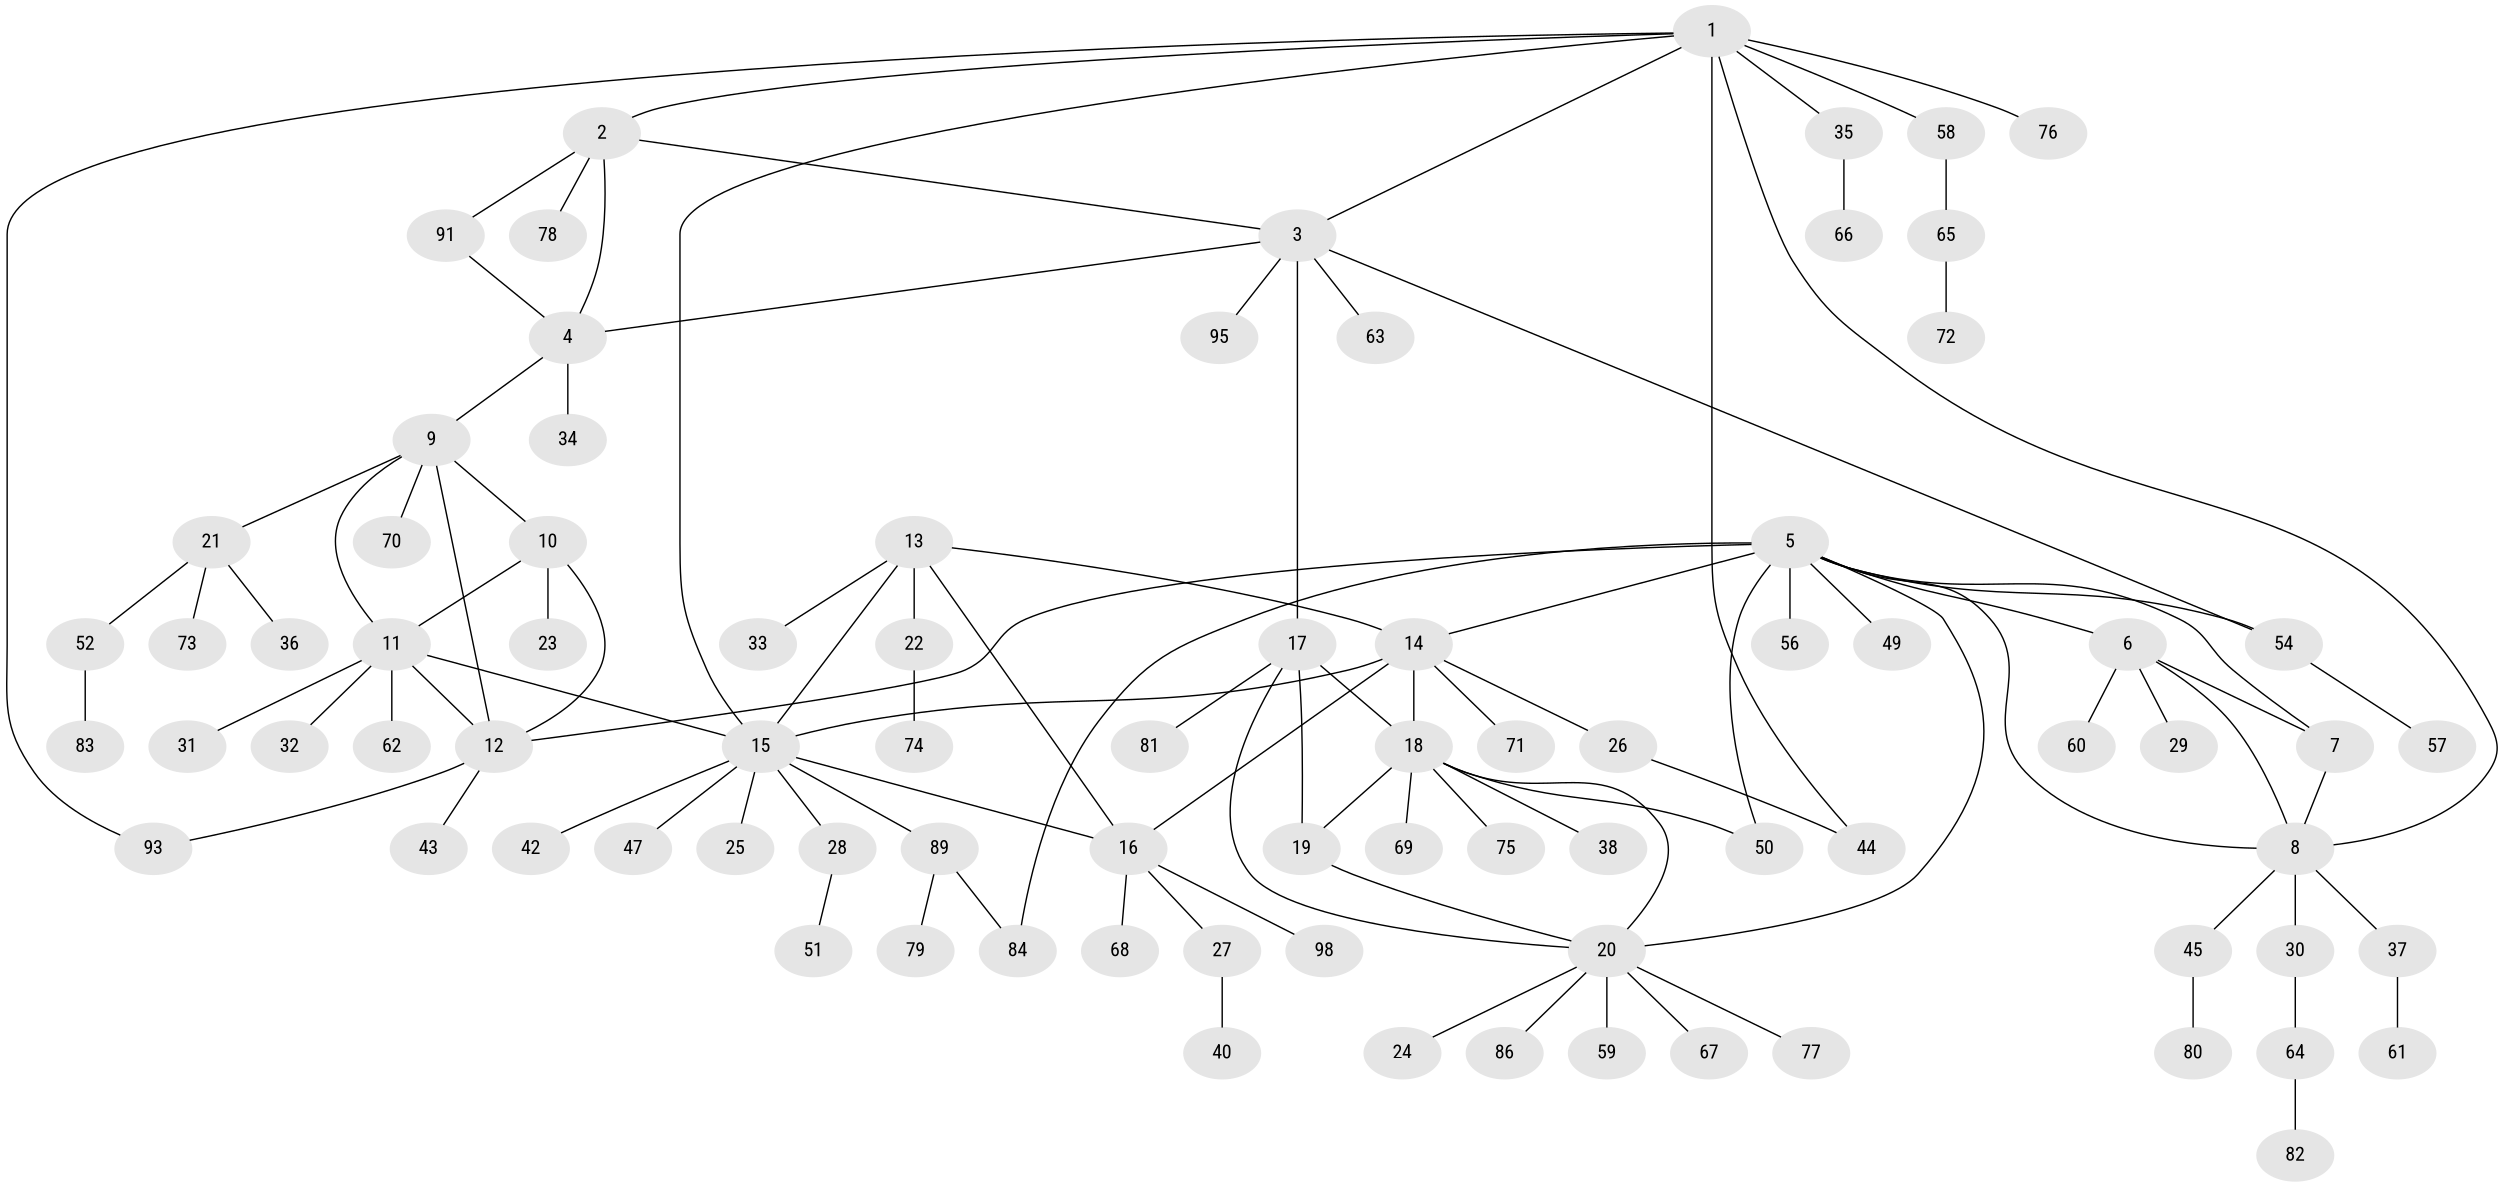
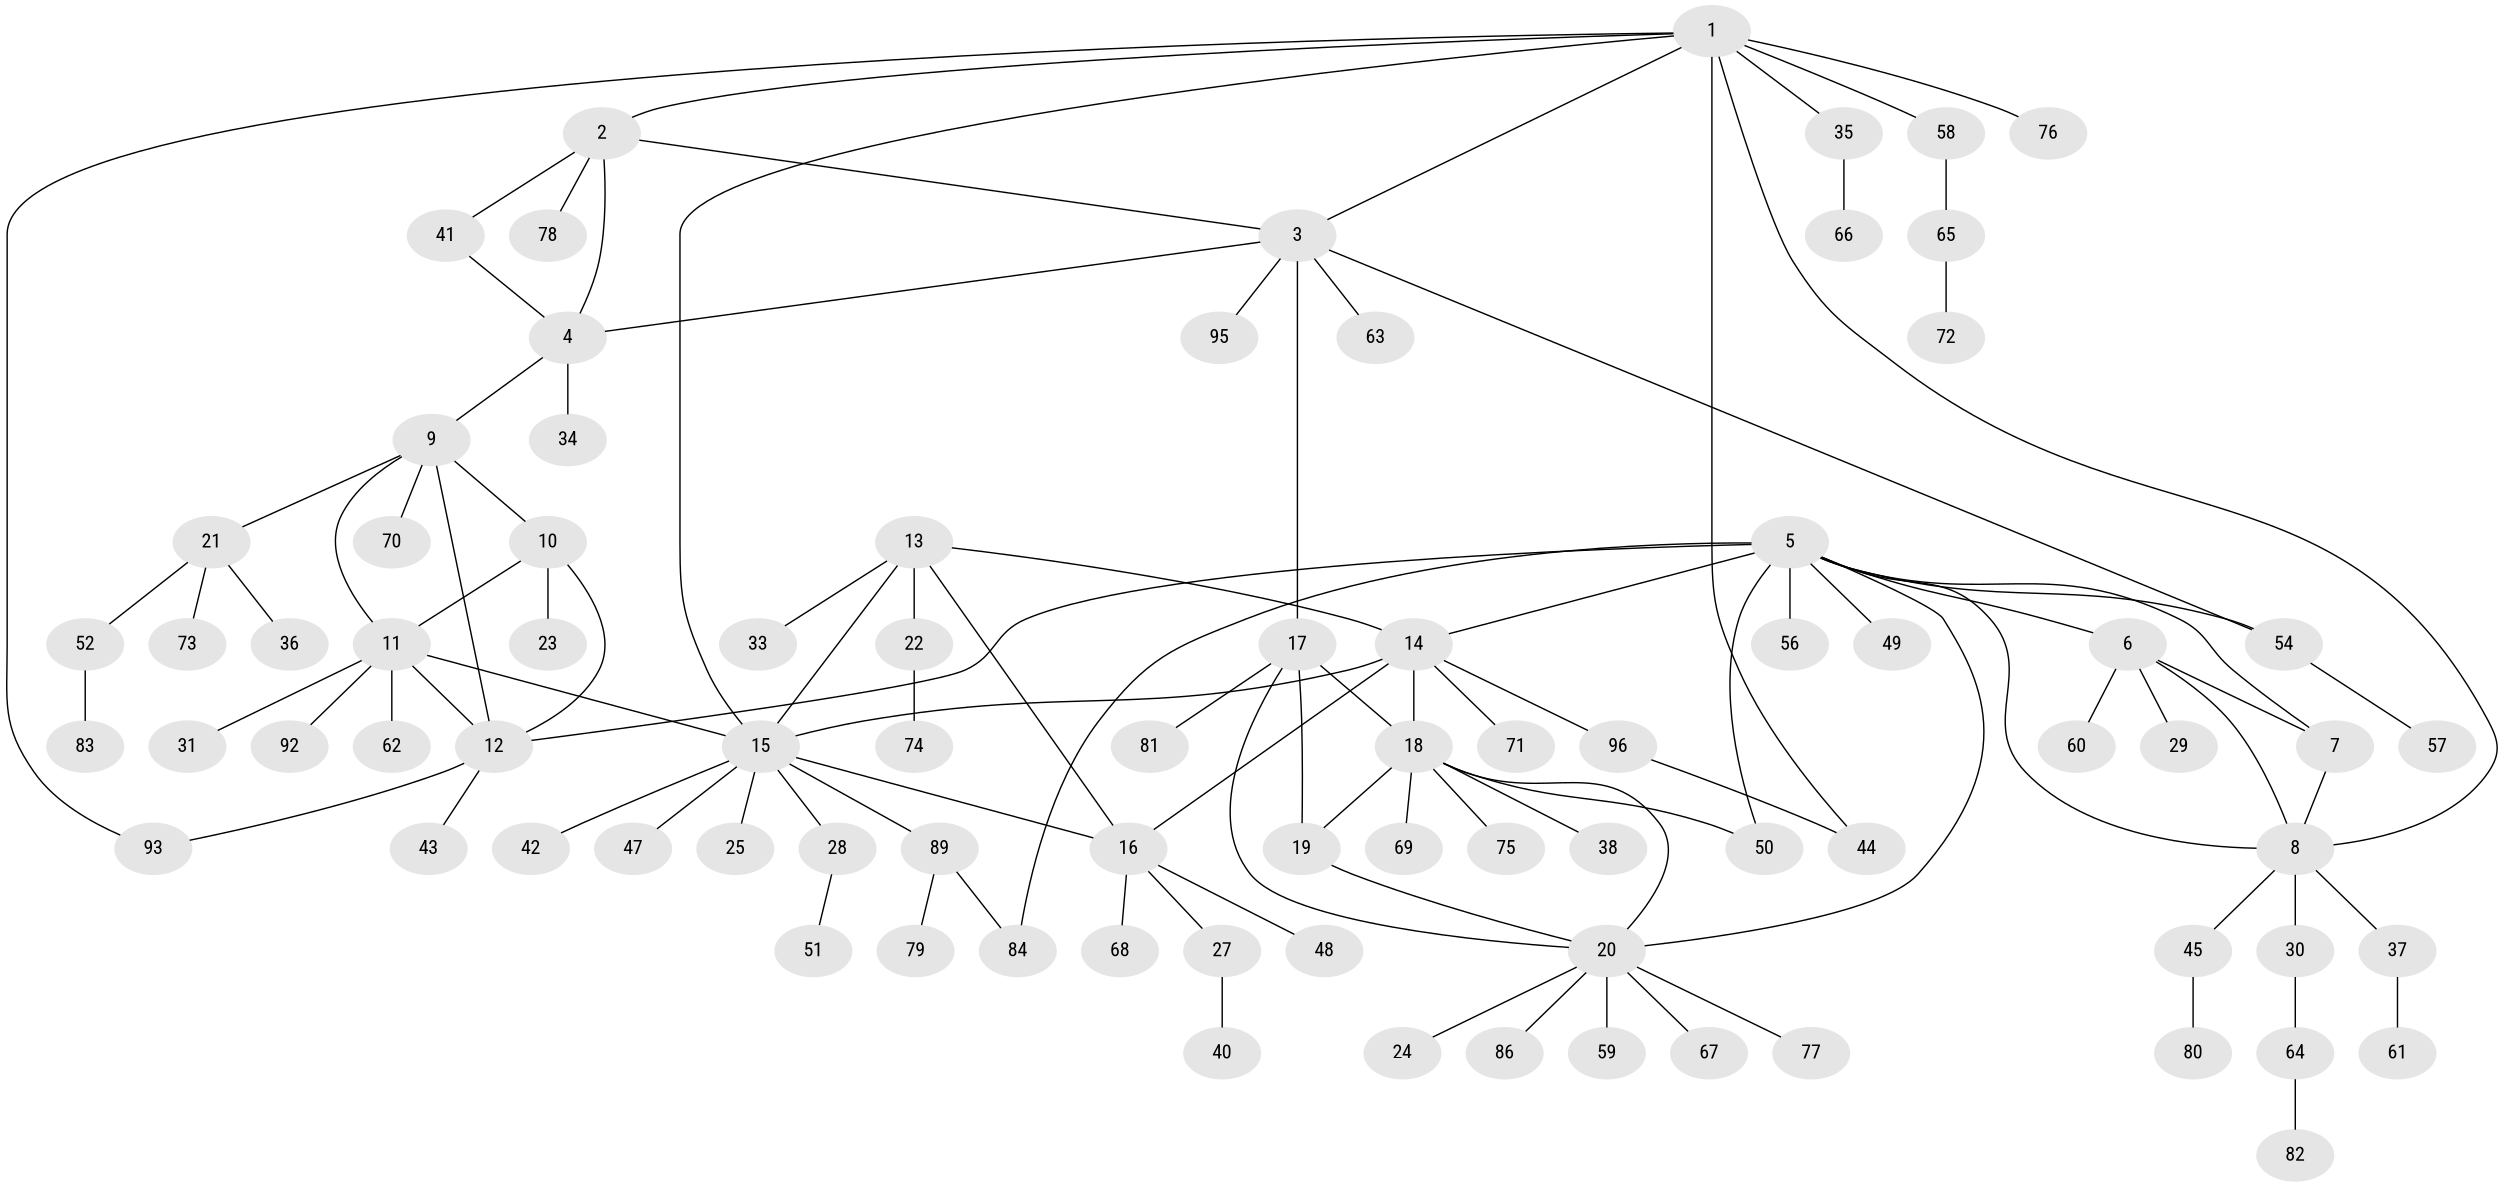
(446, 236) -> (446, 236)
(290, 747) -> (290, 747)
(1618, 747) -> (1618, 747)
(1324, 951) -> (1324, 951)
